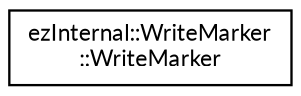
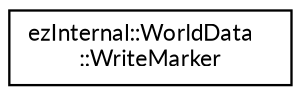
(150, 48) -> (150, 48)
